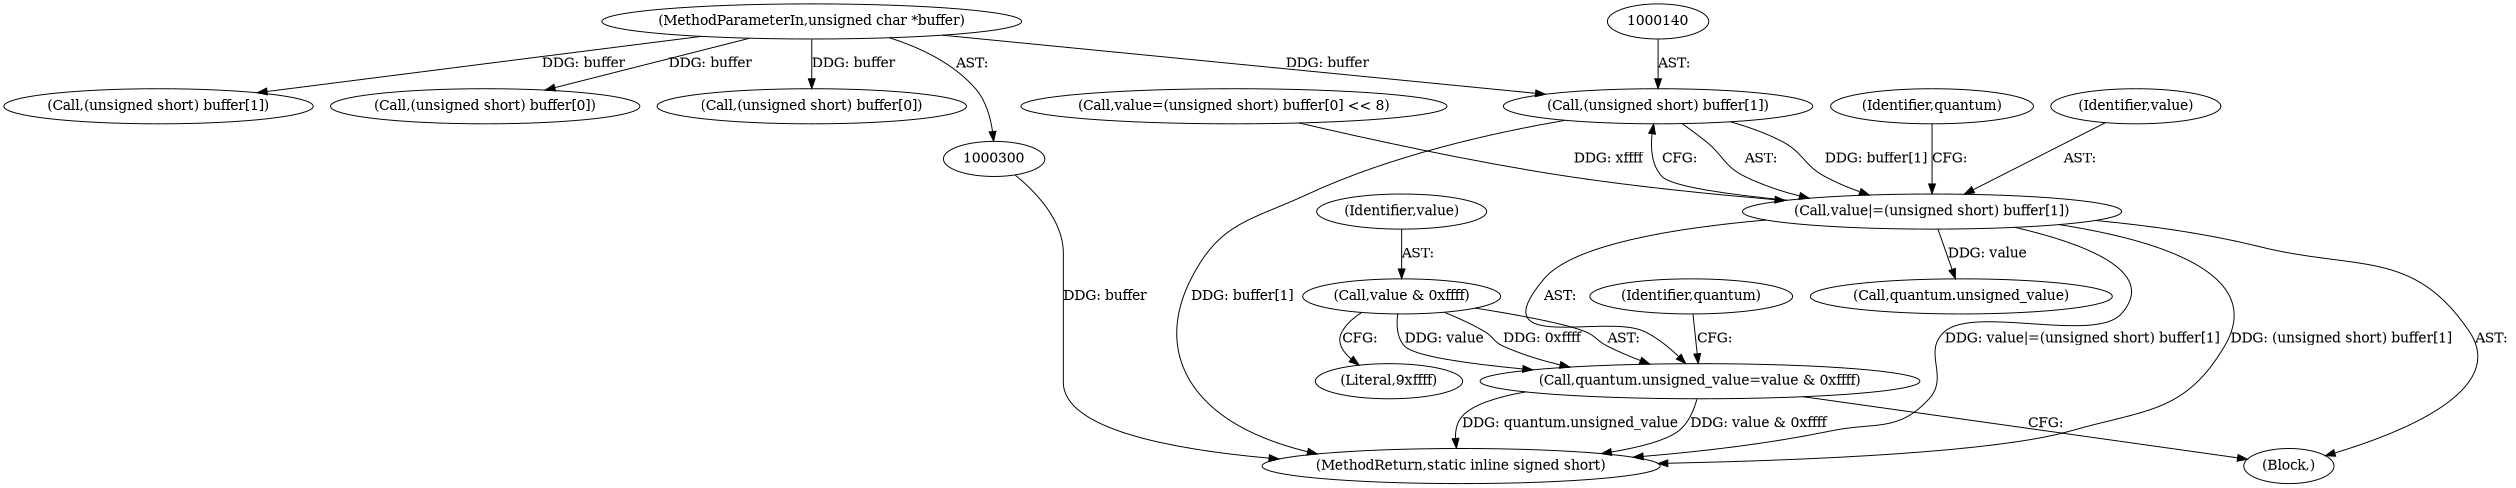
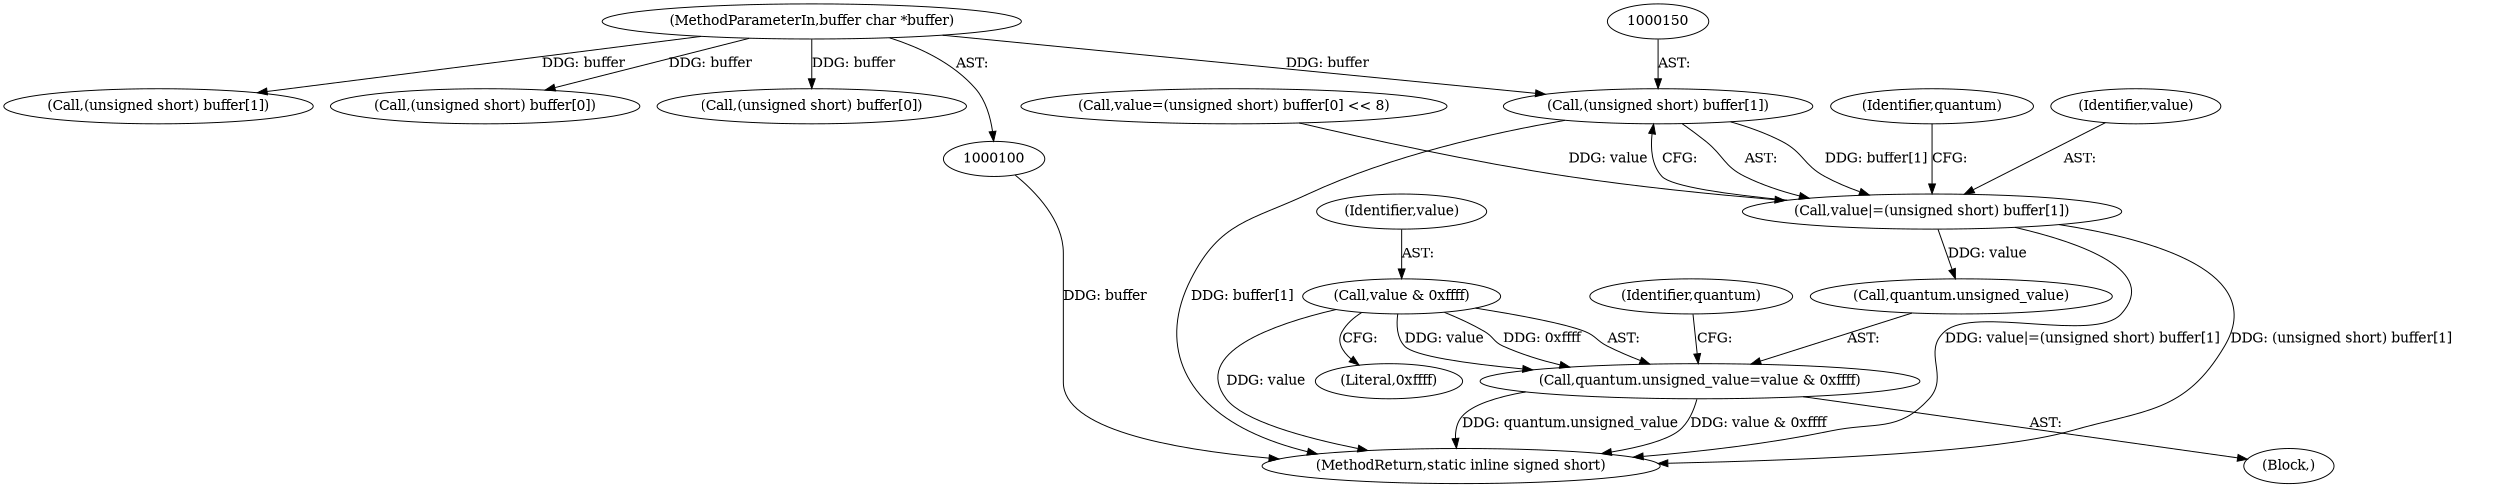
(812, 21) -> (812, 21)
(1658, 21) -> (1658, 21)
(994, 159) -> (994, 159)
(1608, 159) -> (1608, 159)
(1554, 270) -> (1836, 337)
(2395, 272) -> none
(1389, 381) -> (1389, 381)
none -> (1221, 388)
(2048, 424) -> (2048, 424)
